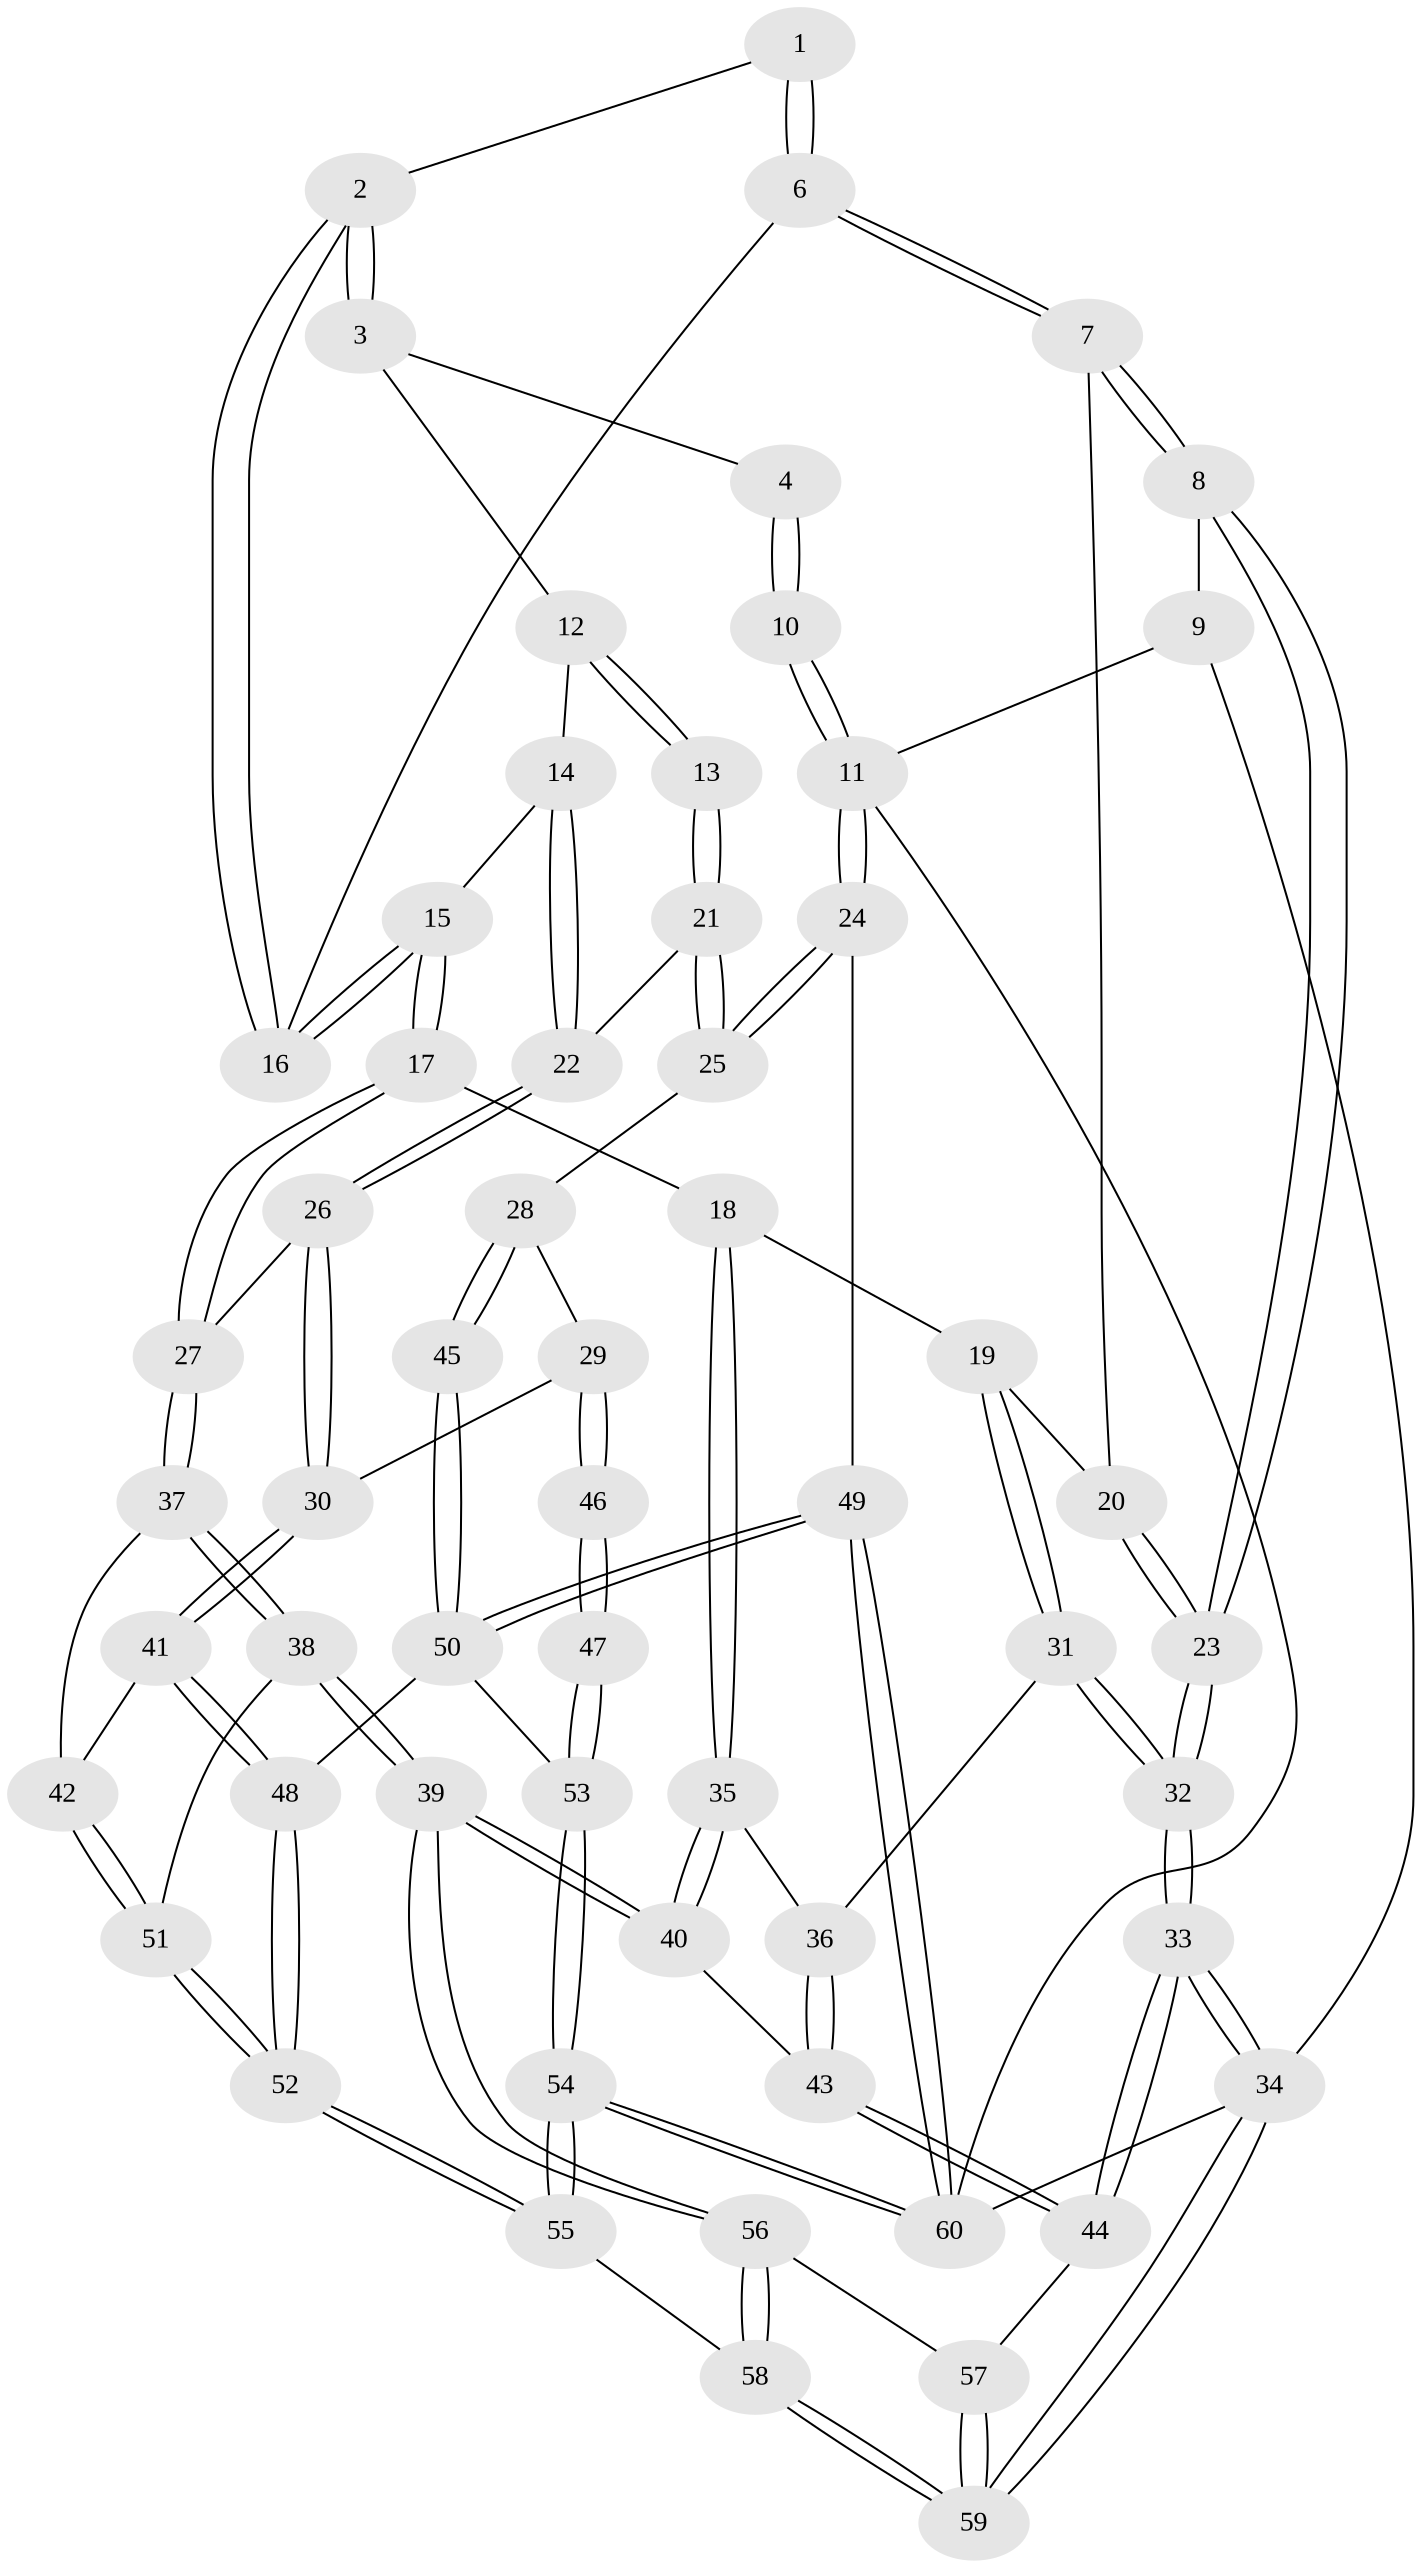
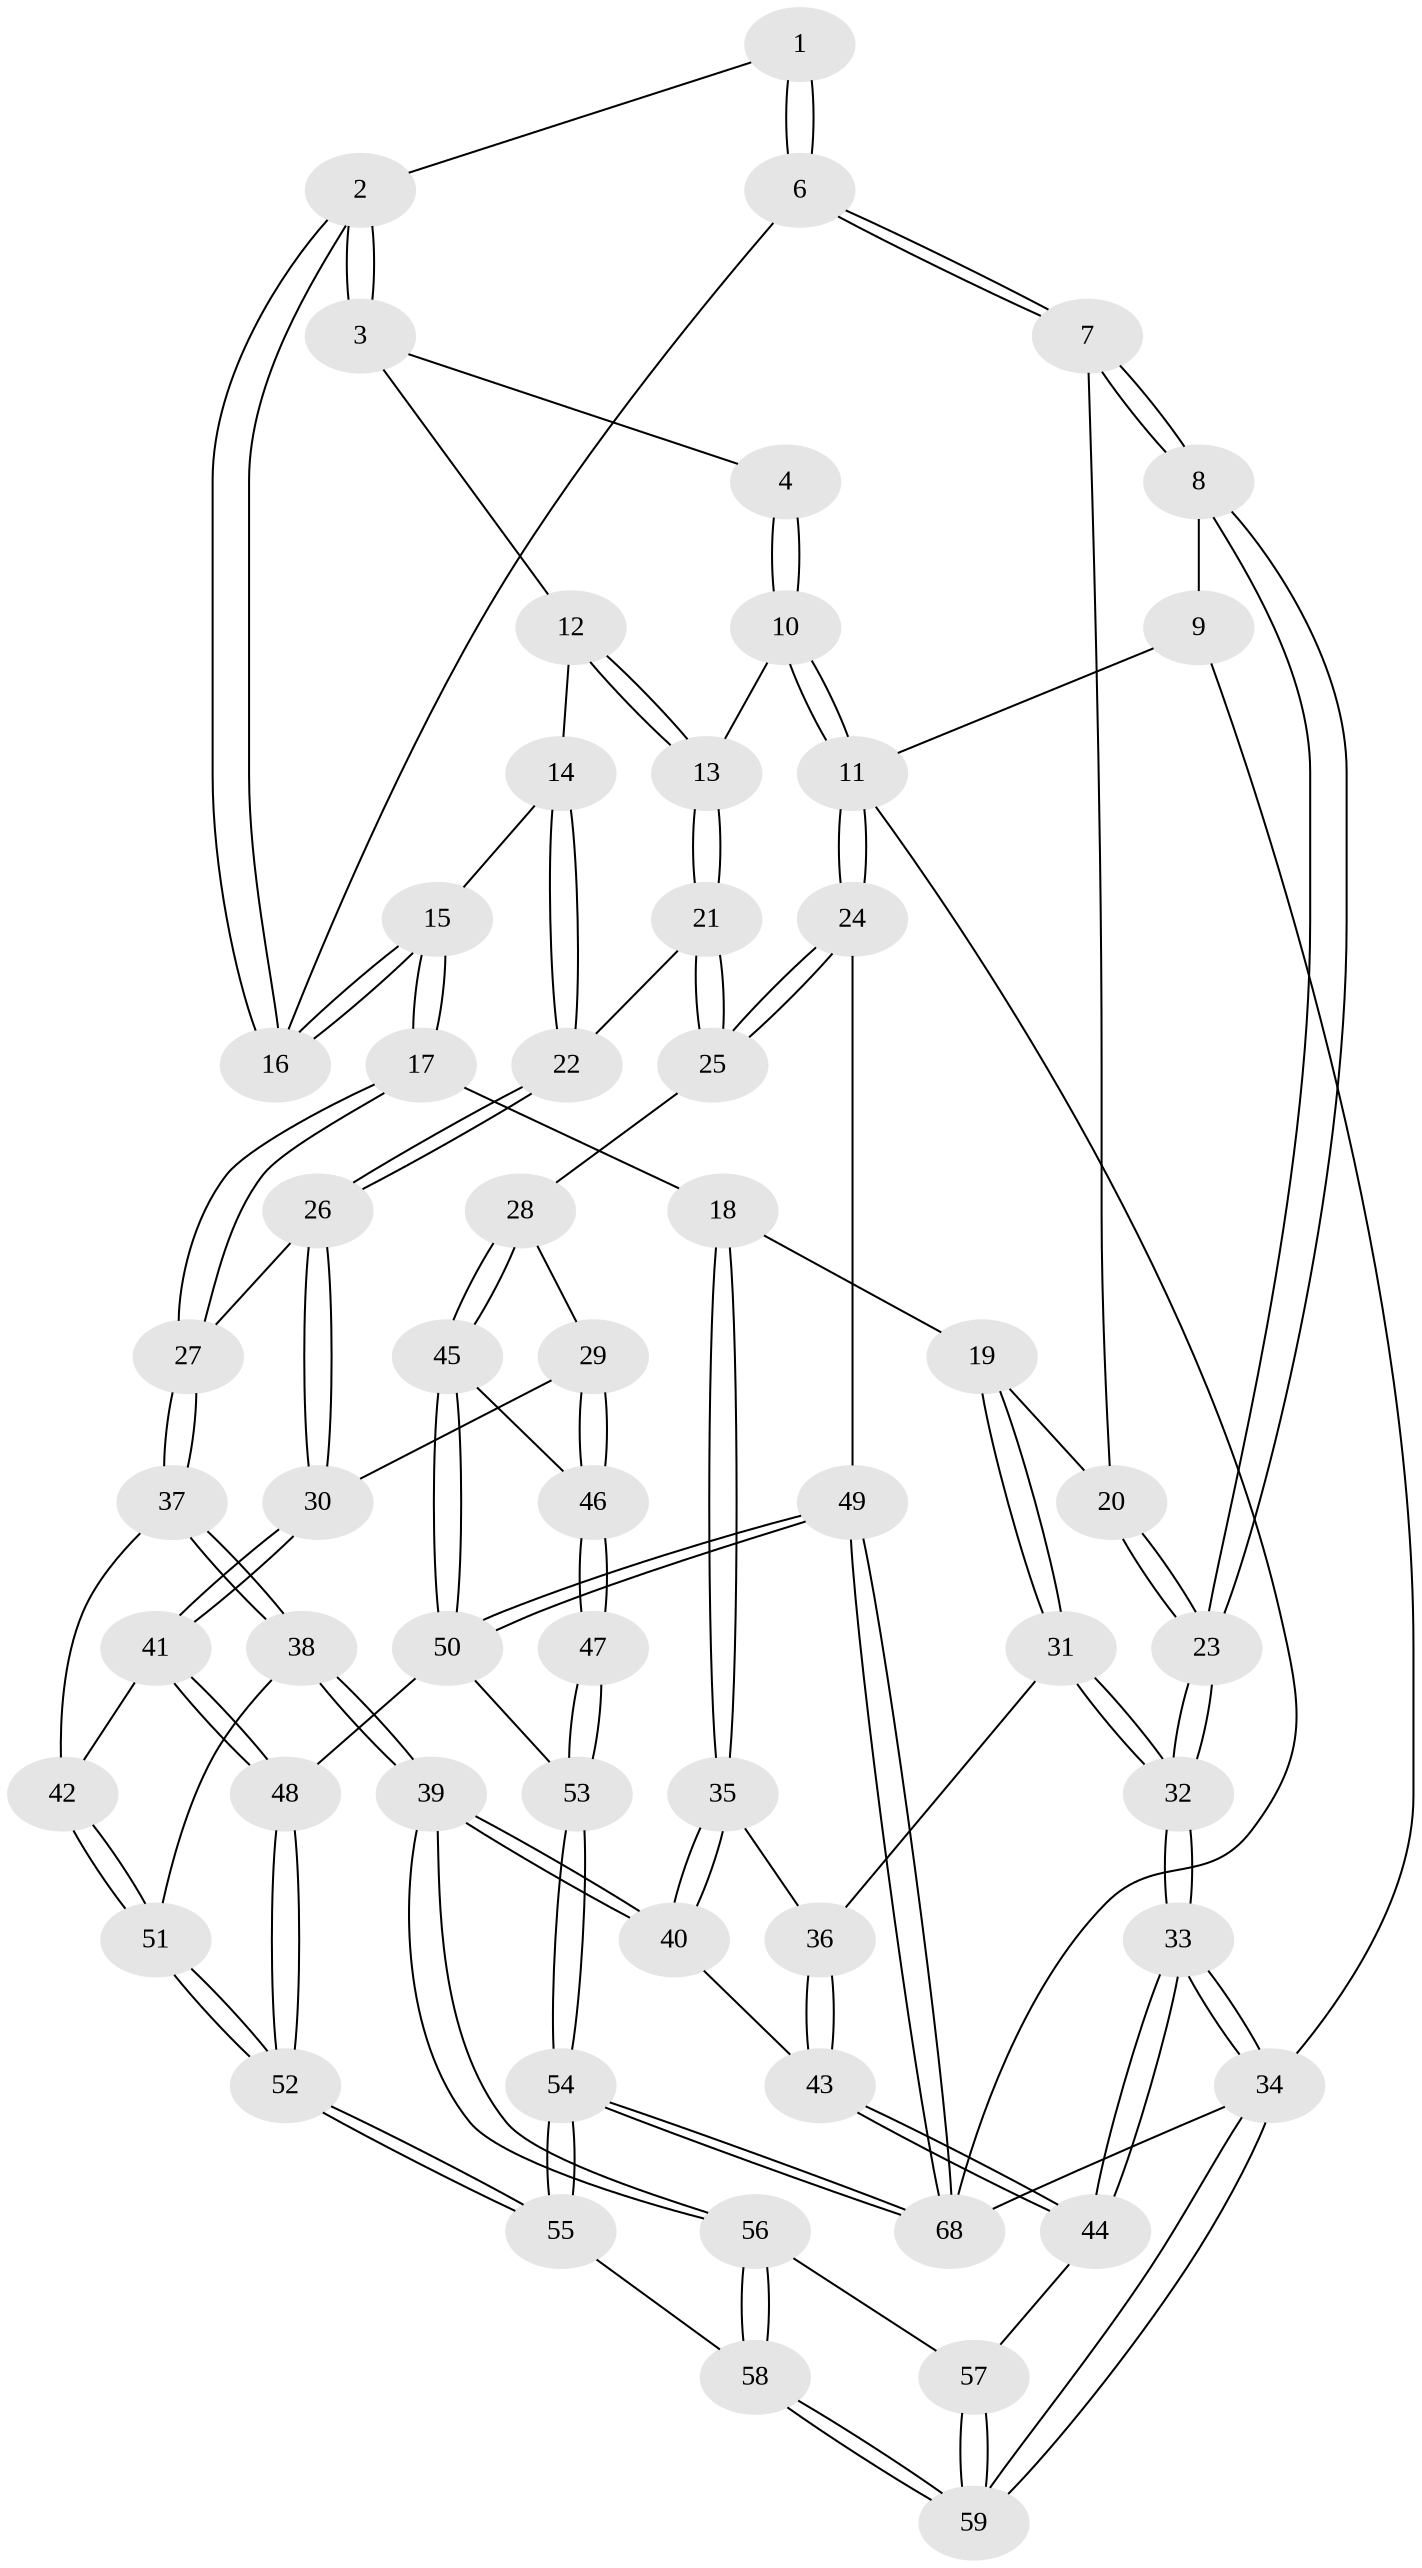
none -> (746, 701)
none -> (520, 1429)
(950, 2232) -> (950, 2232)
